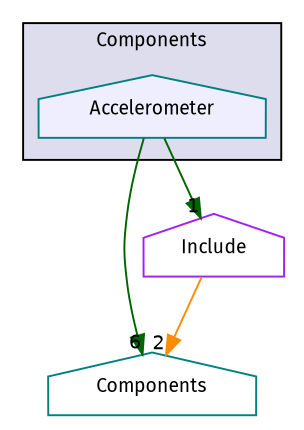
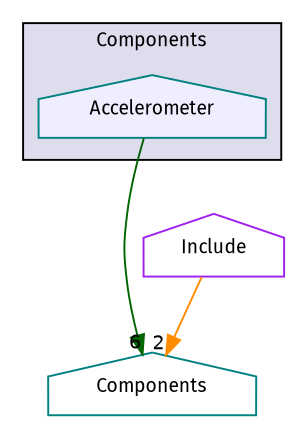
(180, 172) -> none
